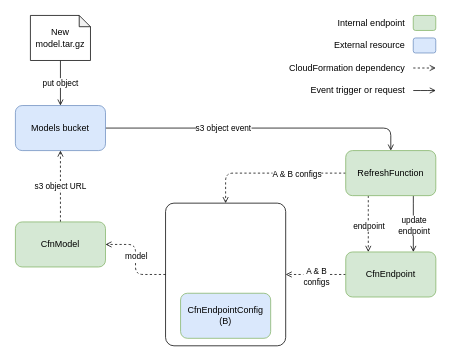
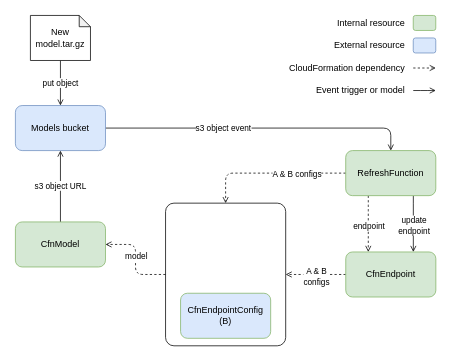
(365, 23) -> (364, 23)
(349, 90) -> (355, 90)
(60, 205) -> (60, 205)
